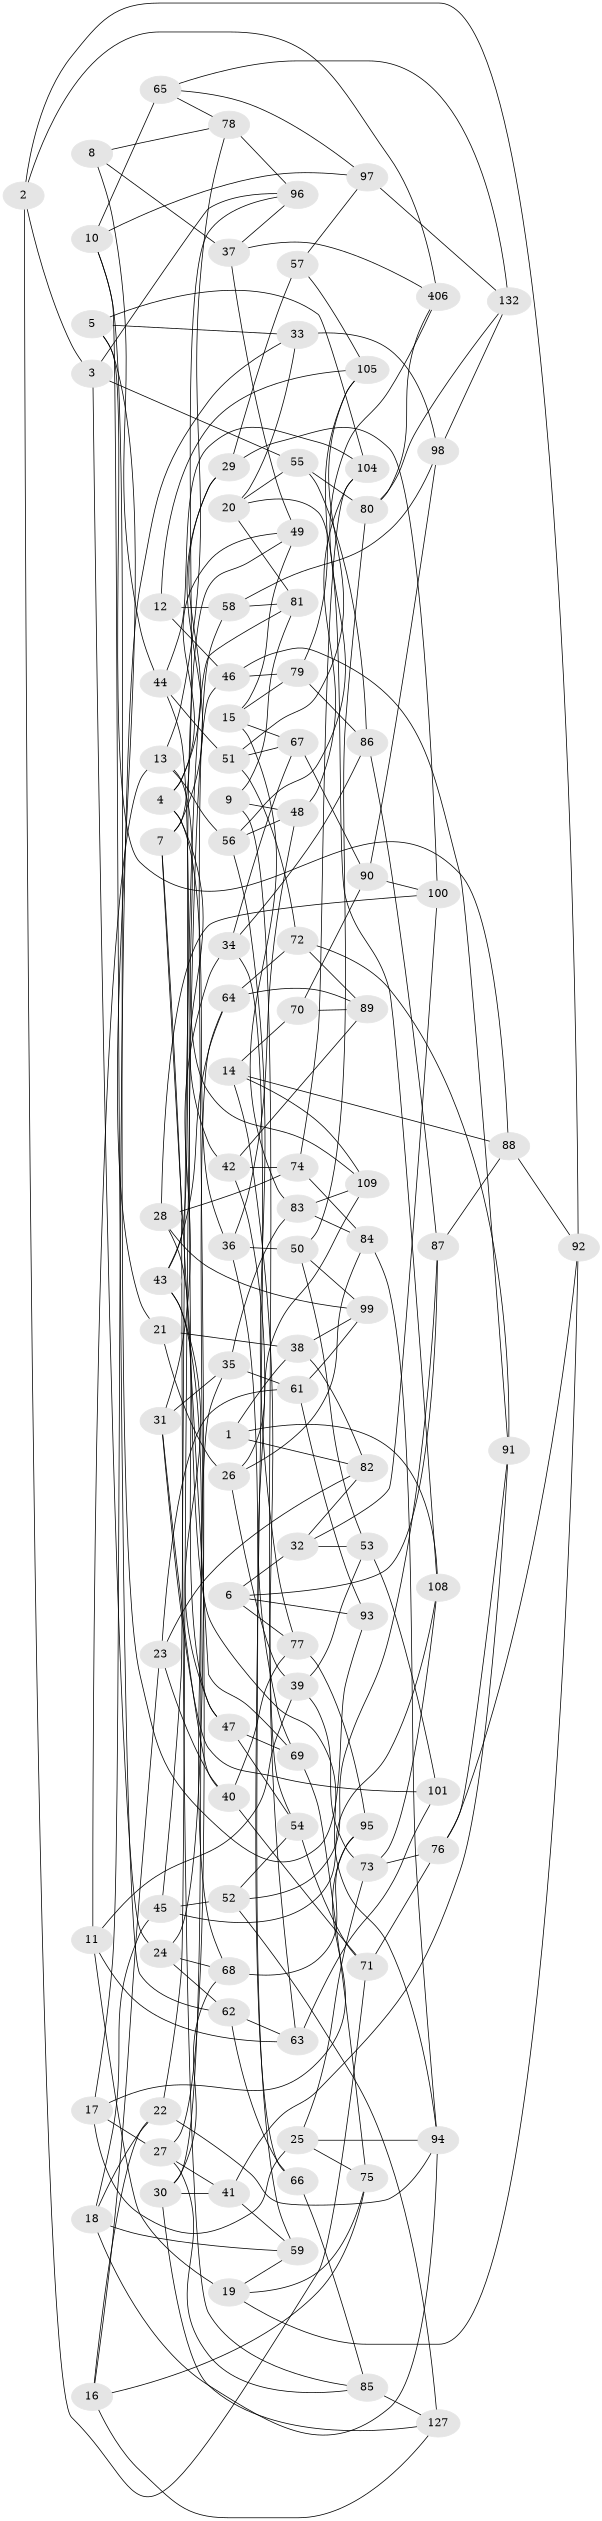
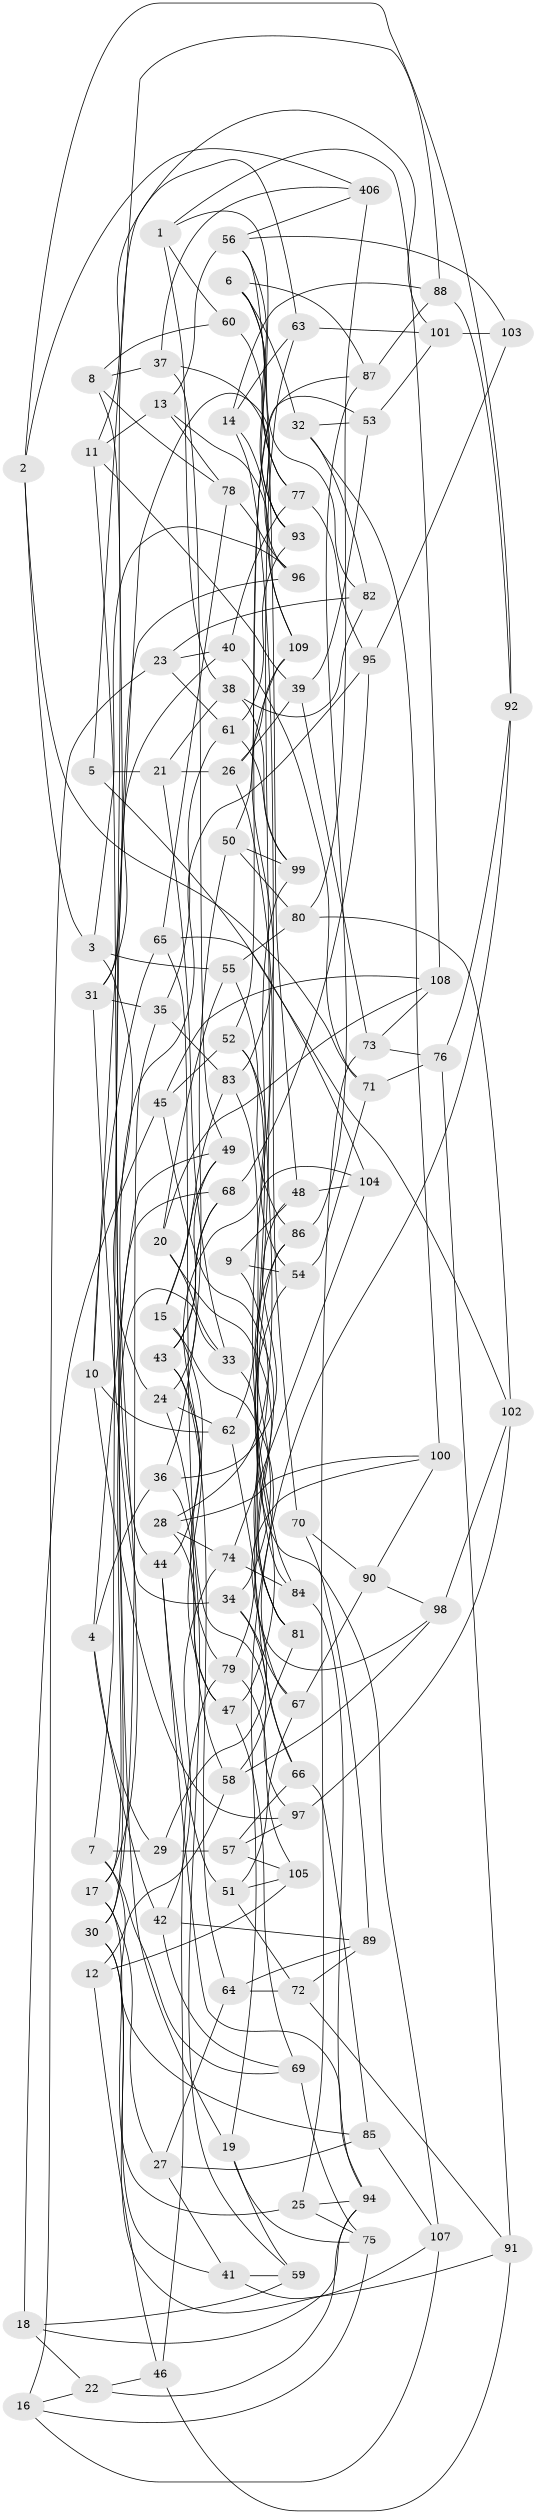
(509, 301) -> (512, 1413)
none -> (229, 323)
(187, 329) -> (189, 1025)
none -> (512, 333)
none -> (262, 1812)
(438, 2423) -> (441, 2238)
